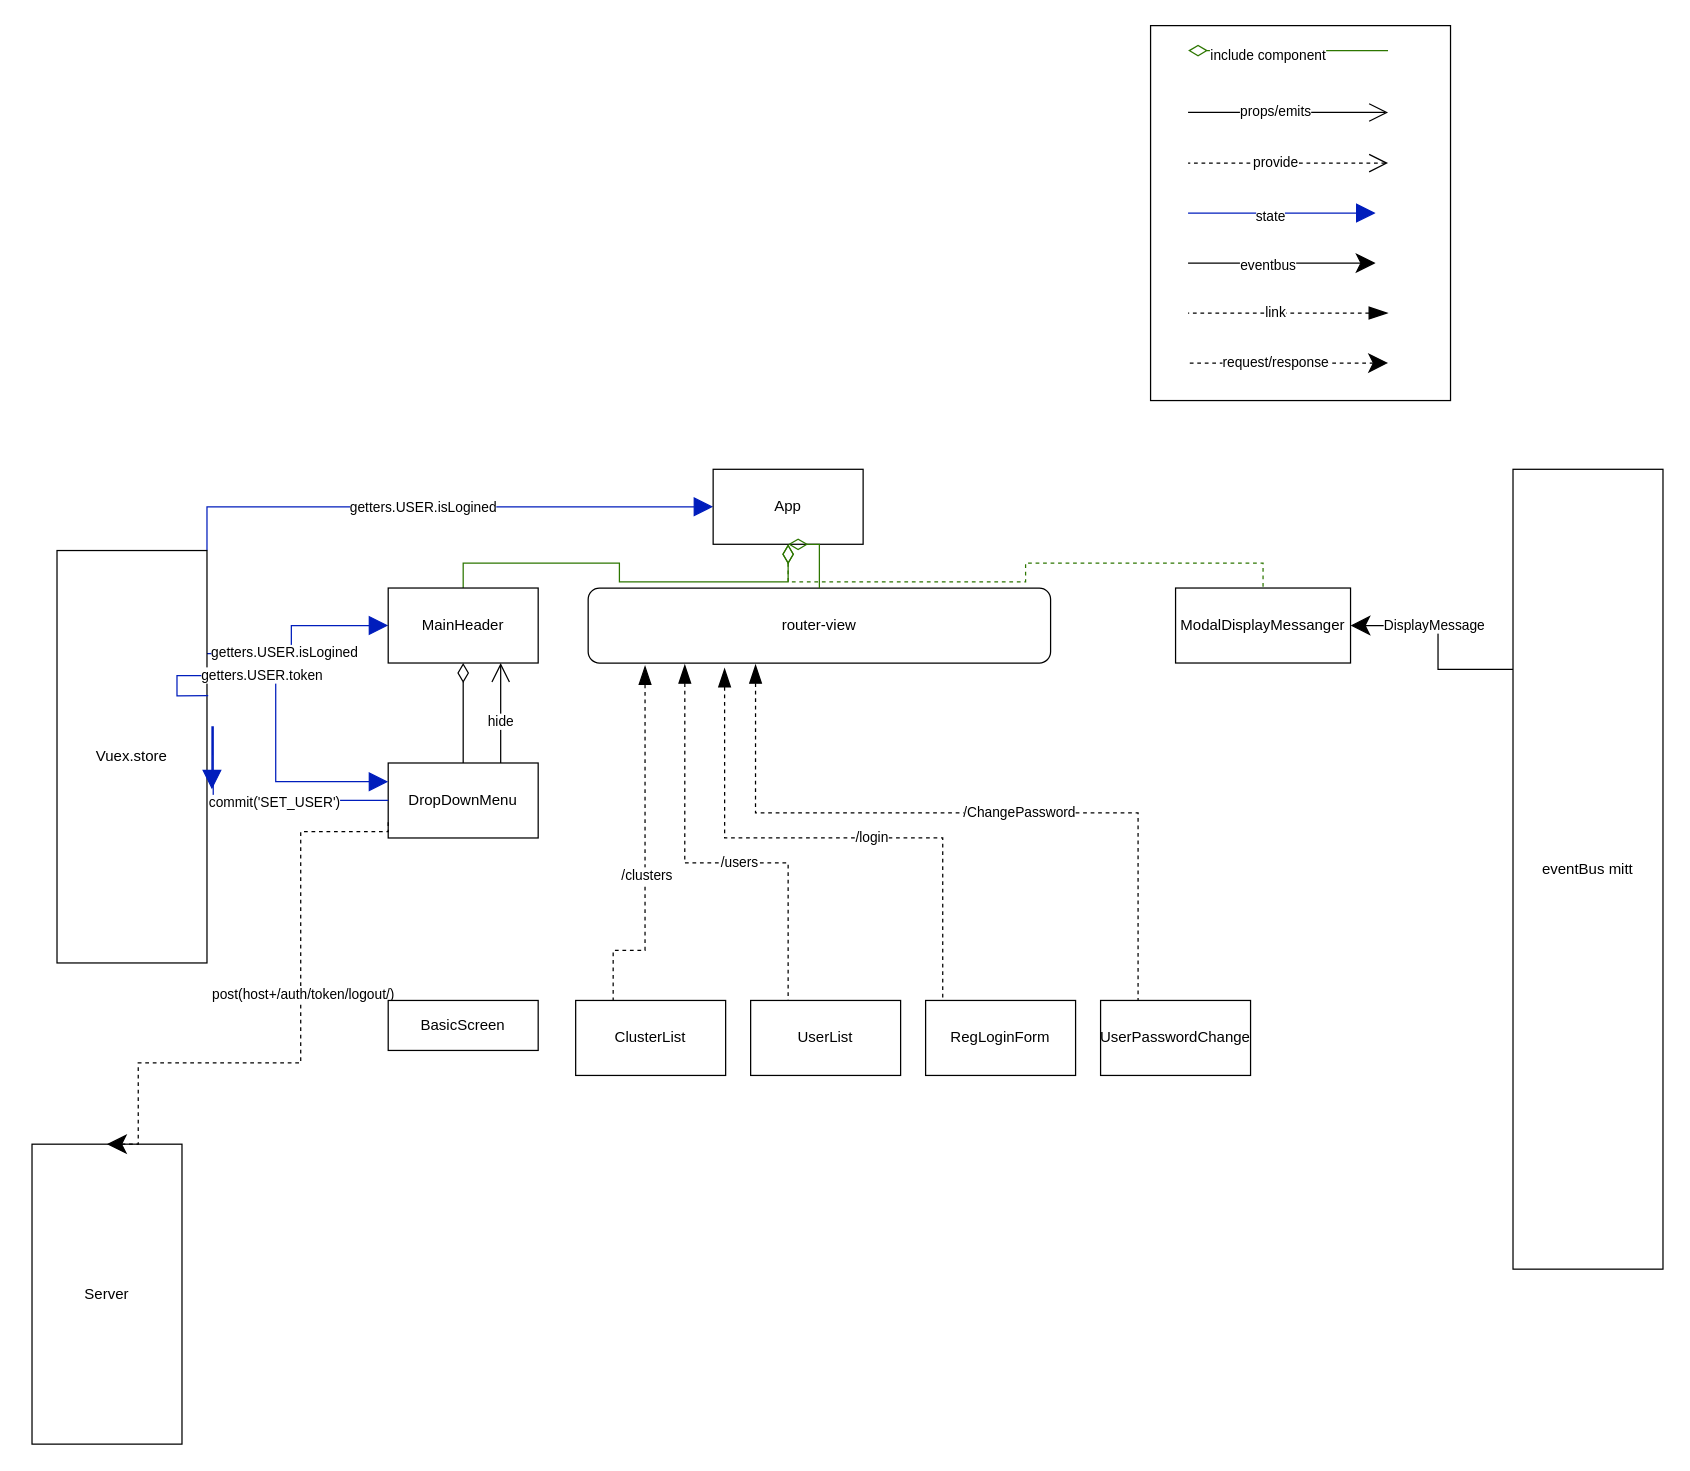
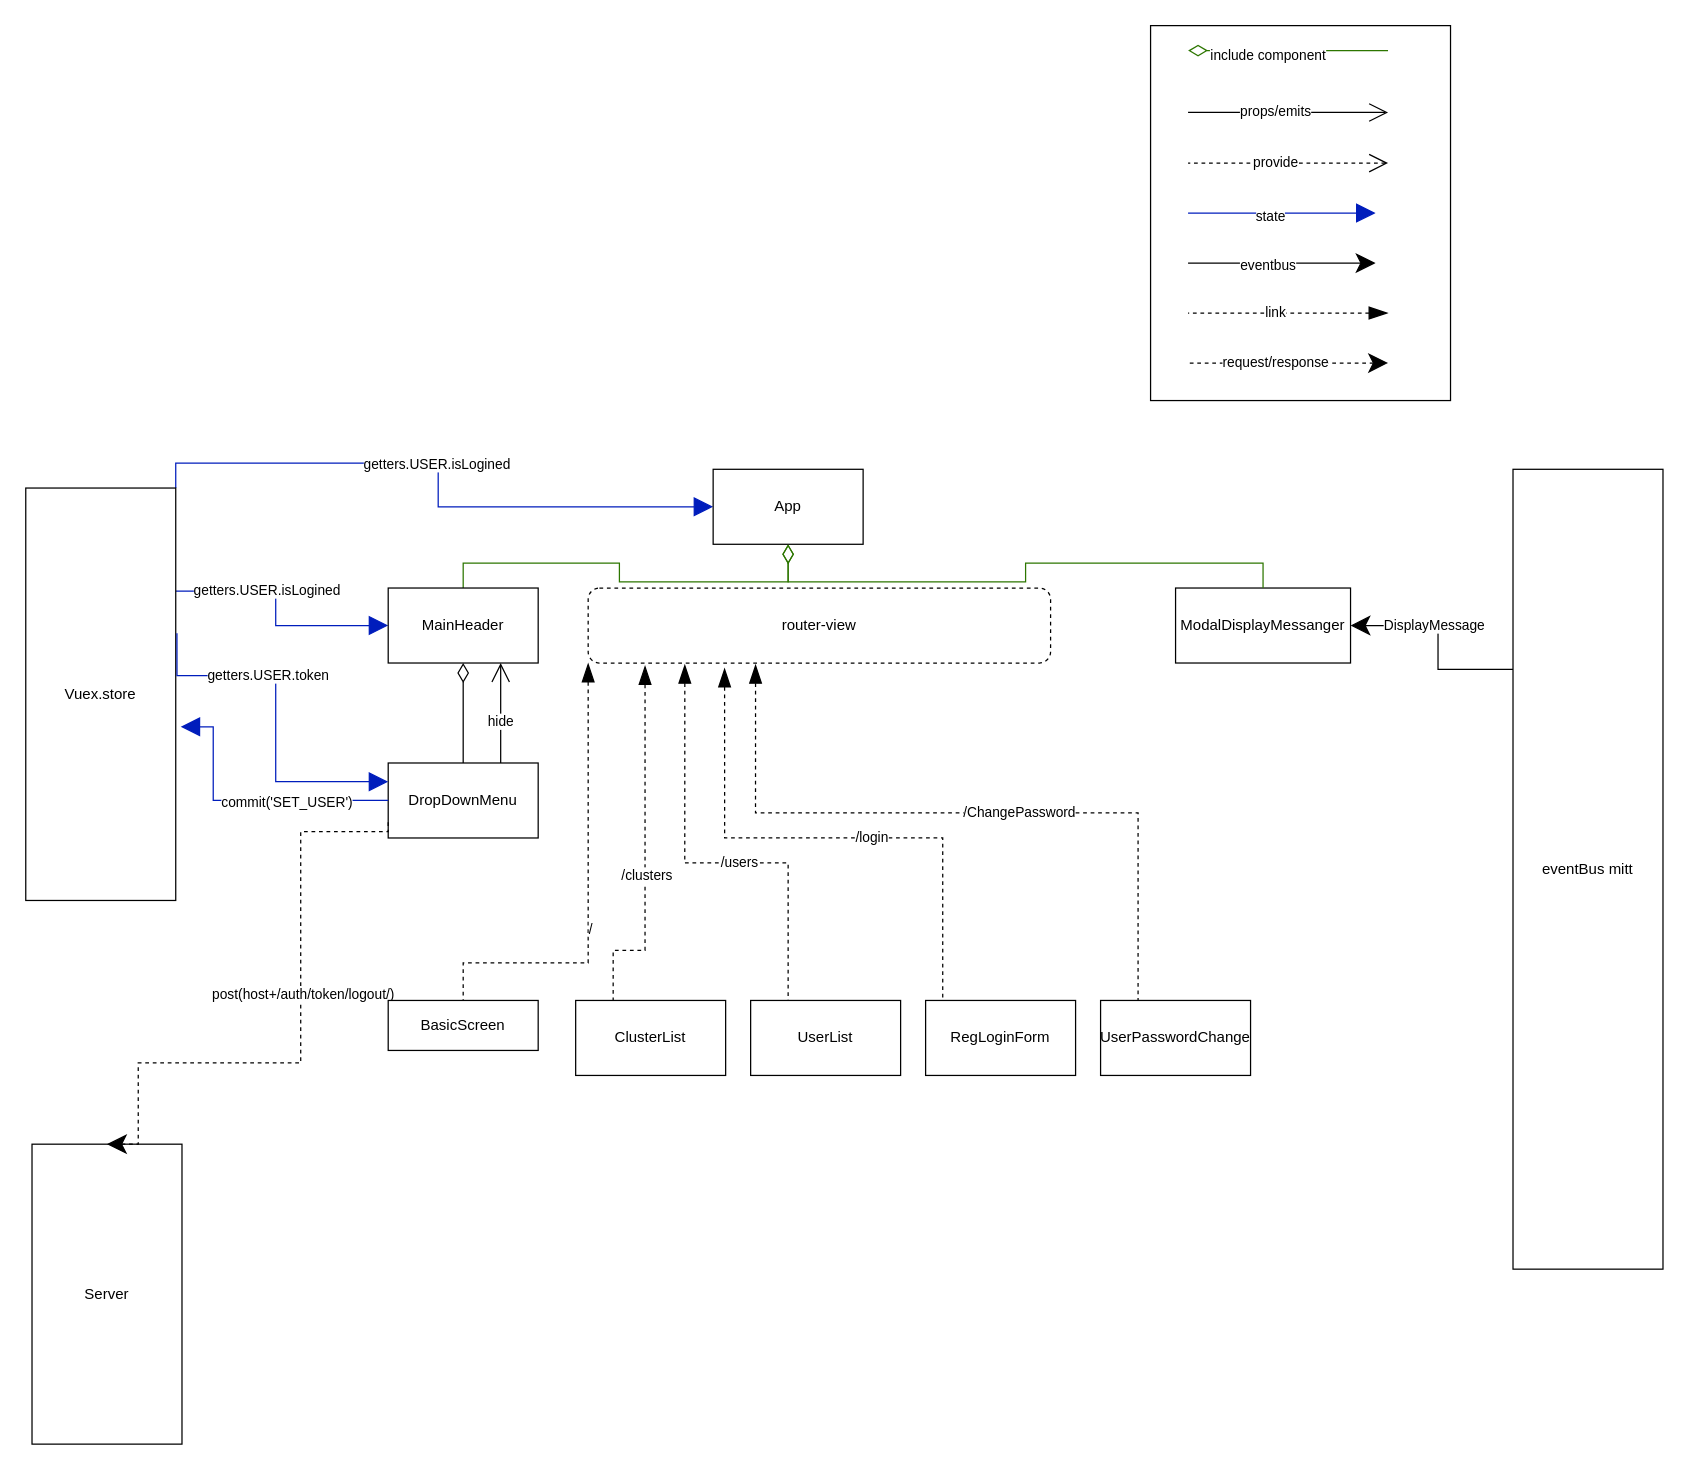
(1028, 563) -> (1028, 563)
(819, 565) -> none
(819, 626) -> (819, 626)
(132, 757) -> (101, 694)
none -> (588, 903)
